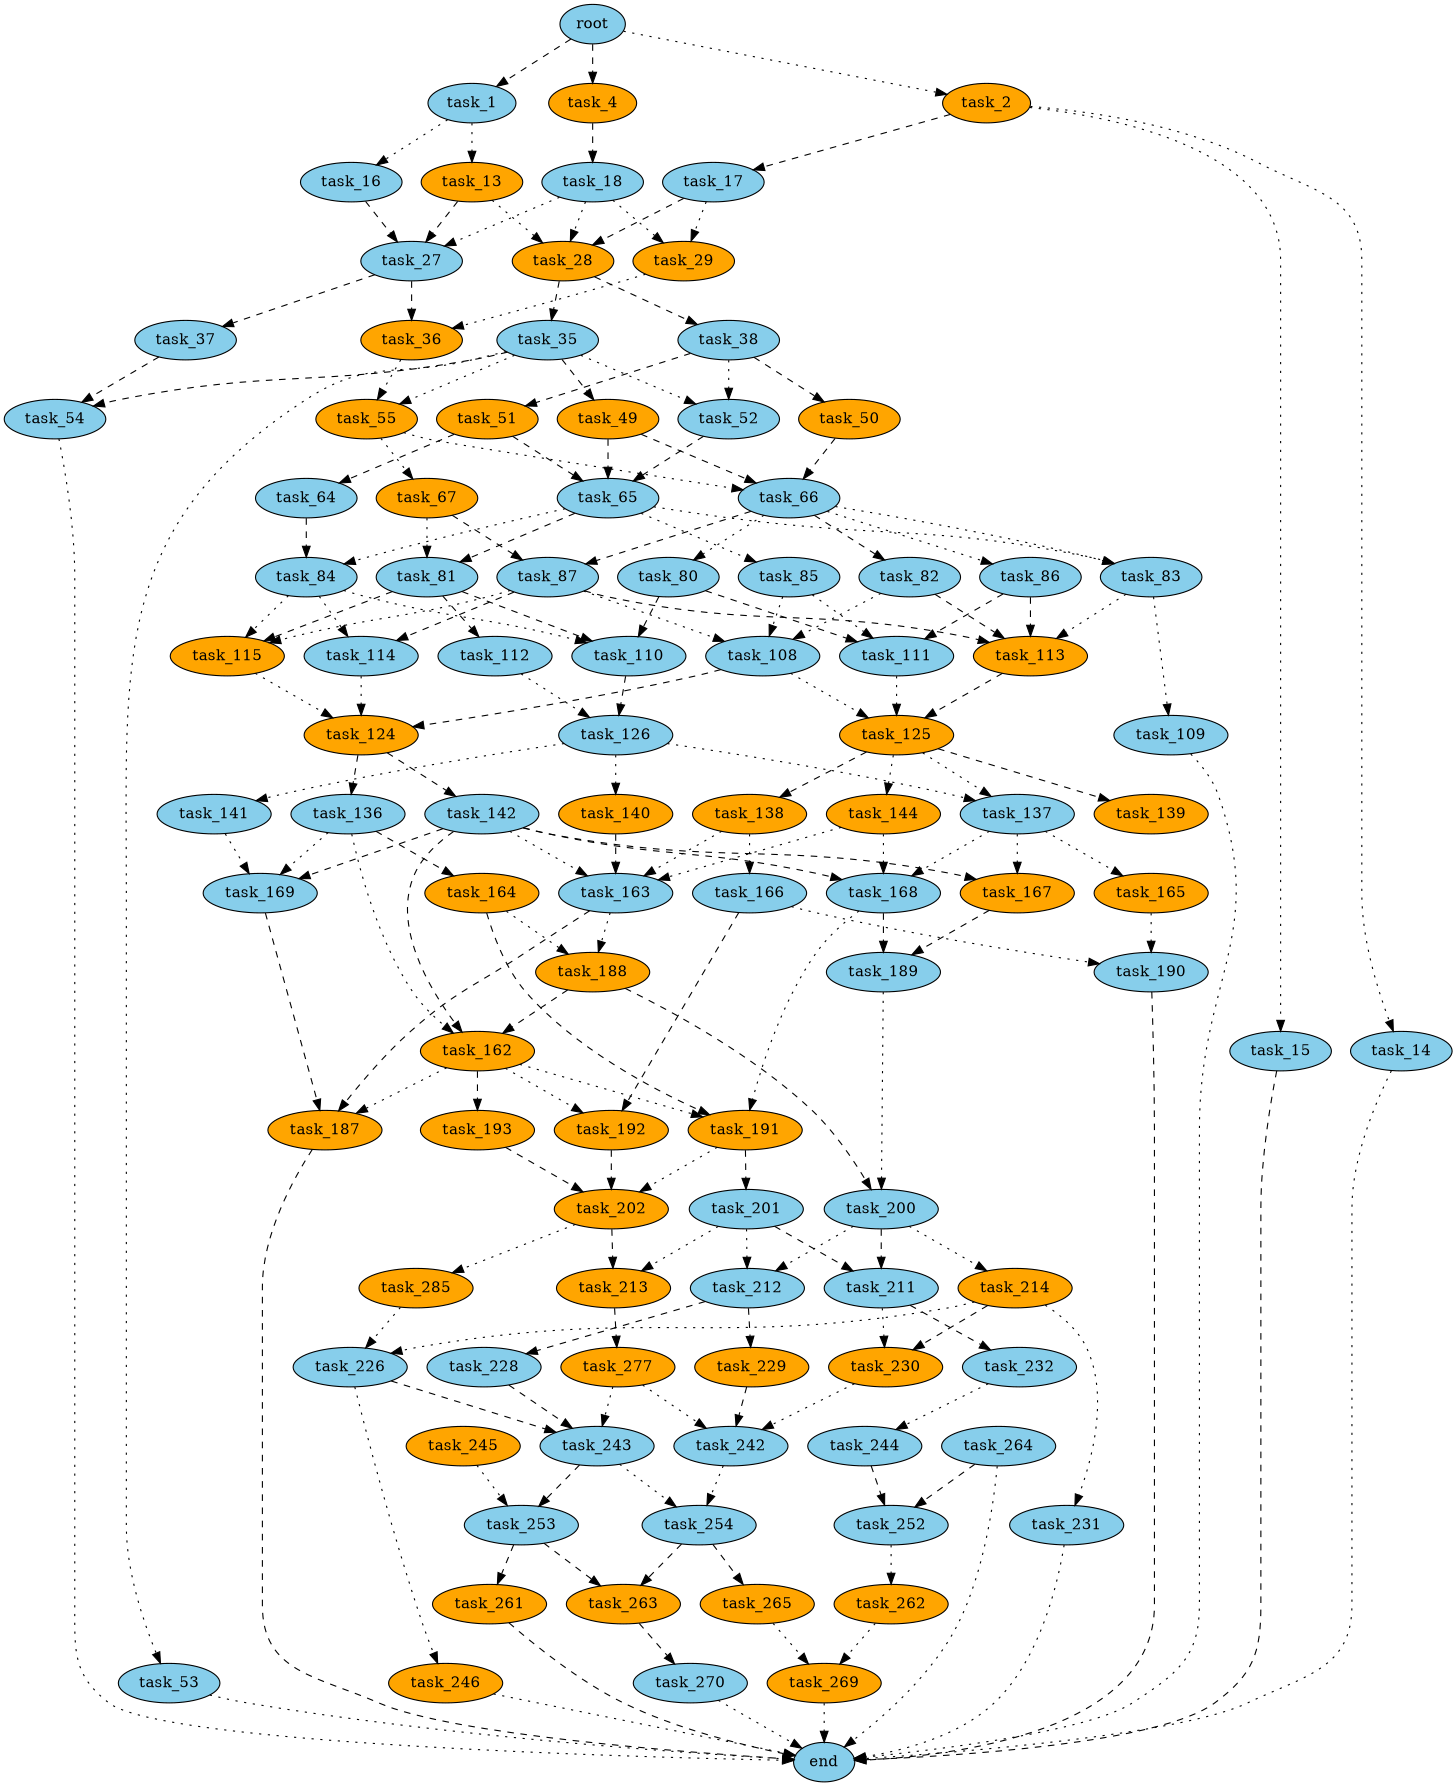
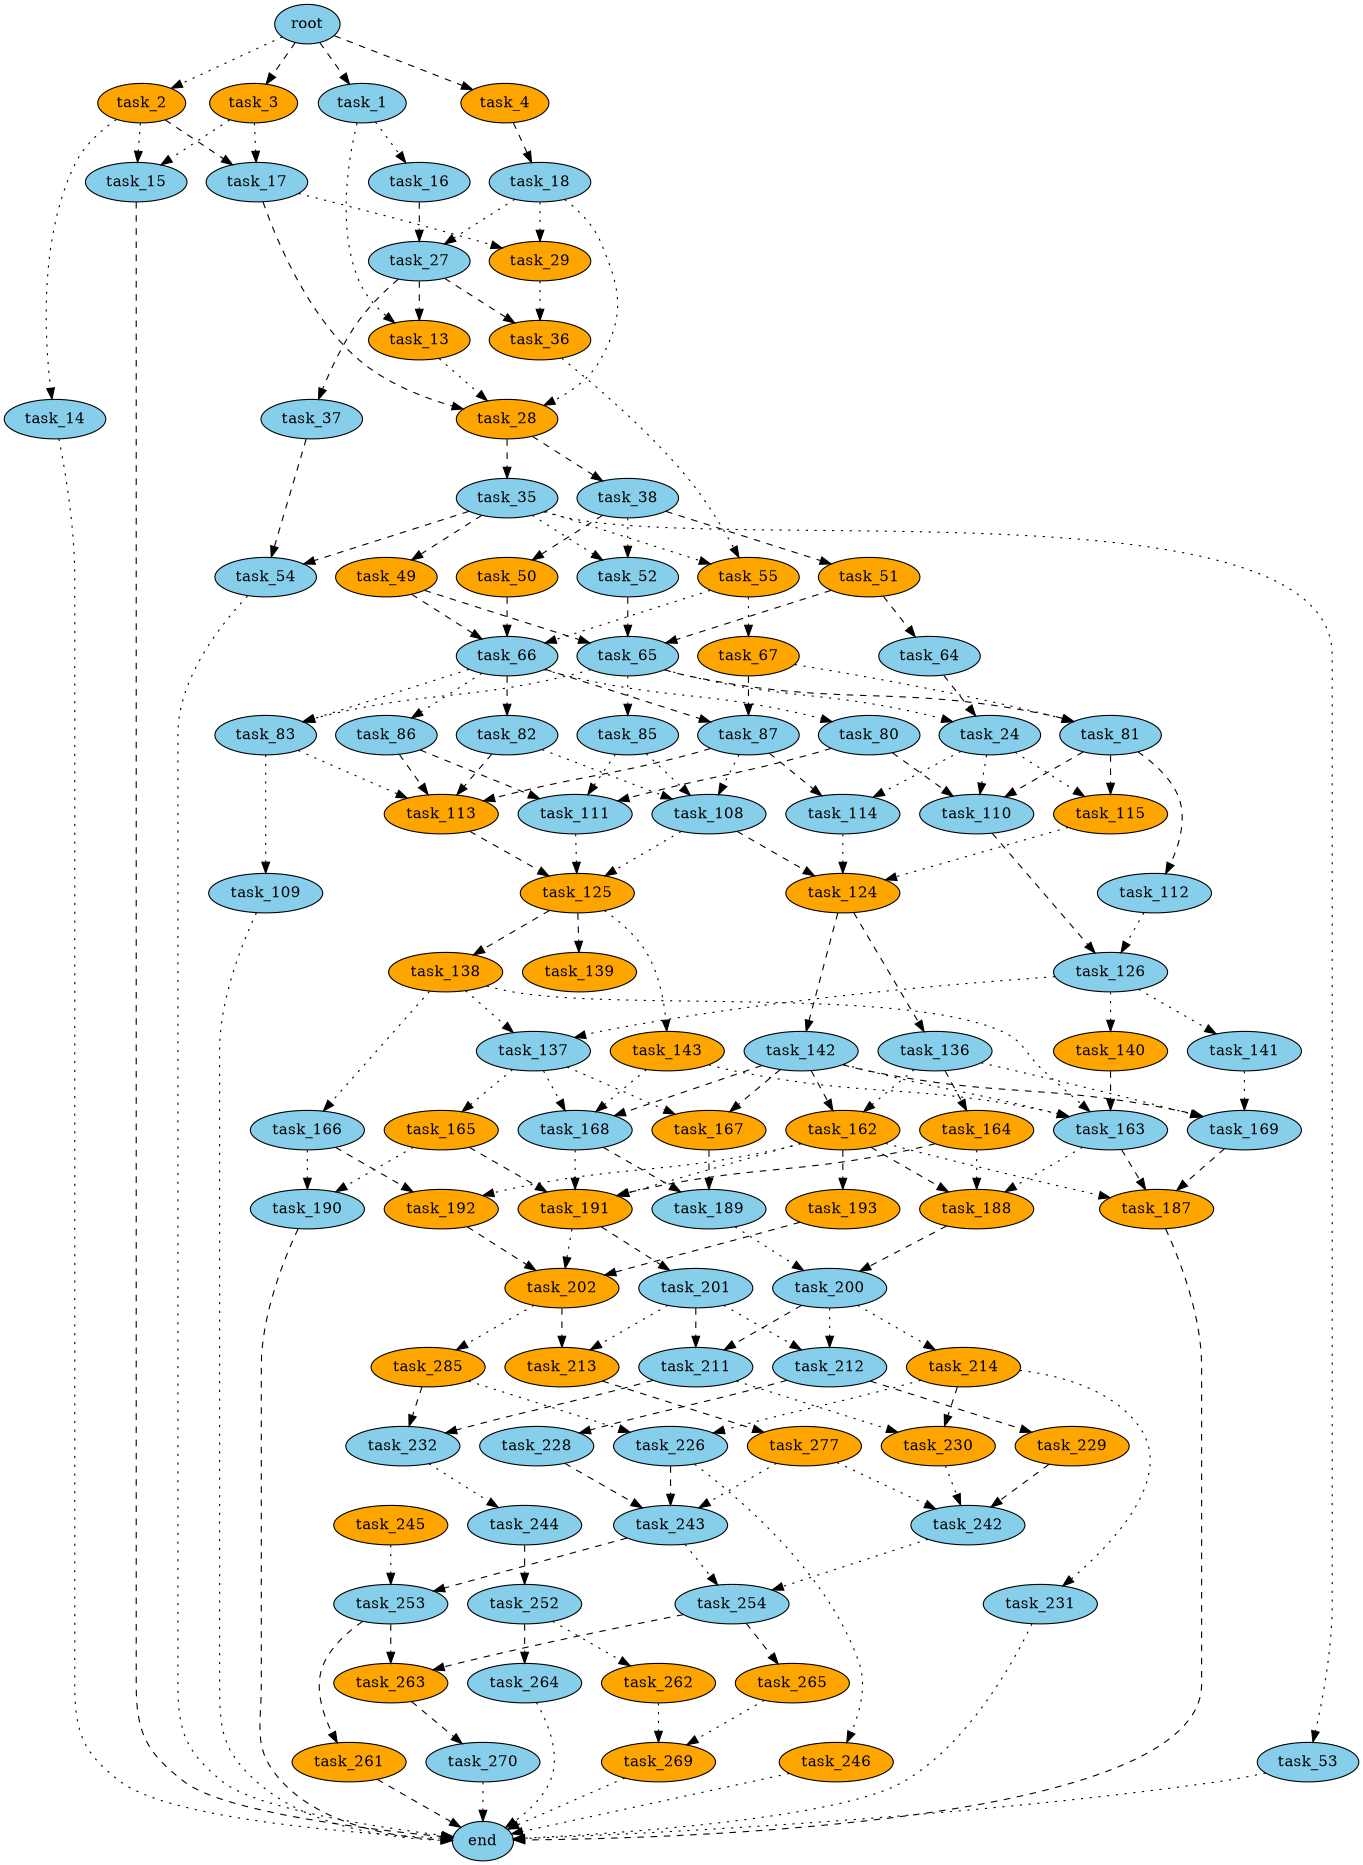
none -> (254, 103)
(445, 217) -> (419, 295)
(306, 577) -> (990, 735)
(396, 616) -> none
(952, 772) -> (485, 1008)
(883, 814) -> (667, 1051)
(534, 1012) -> (905, 1167)
none -> (503, 1167)
none -> (417, 1401)
(949, 1482) -> (525, 1638)
